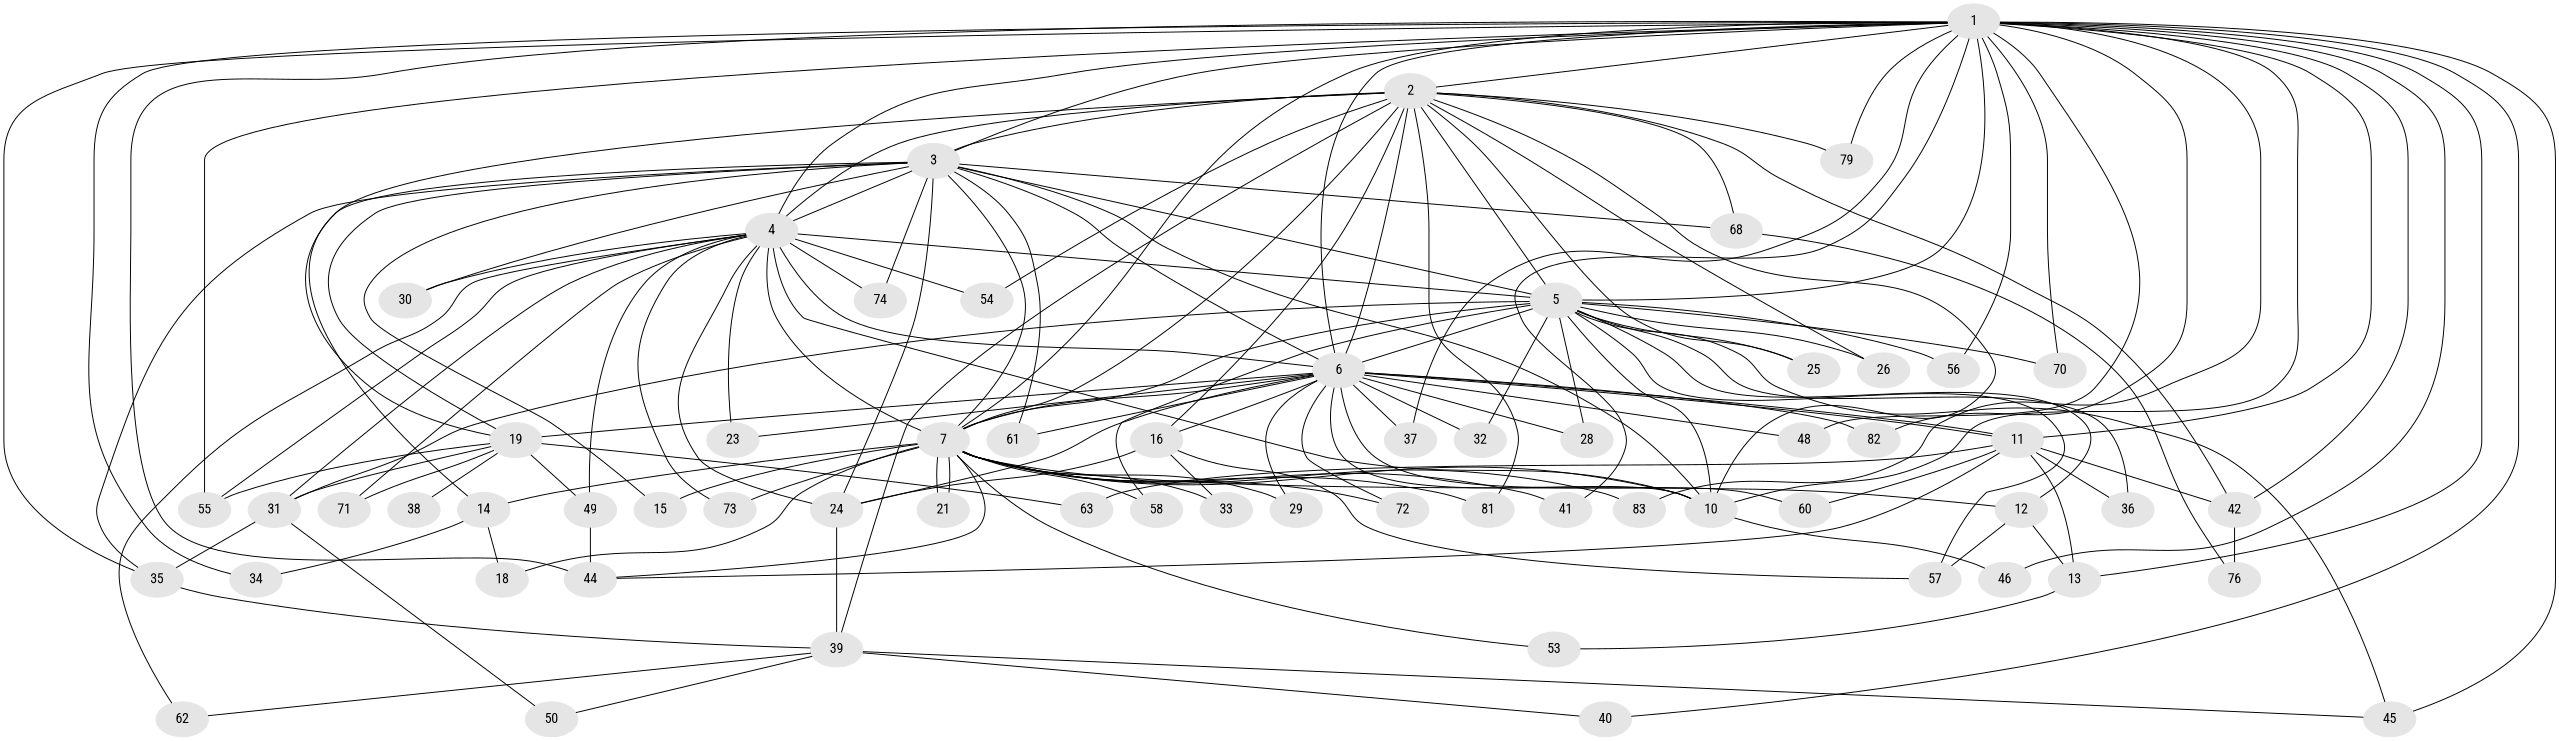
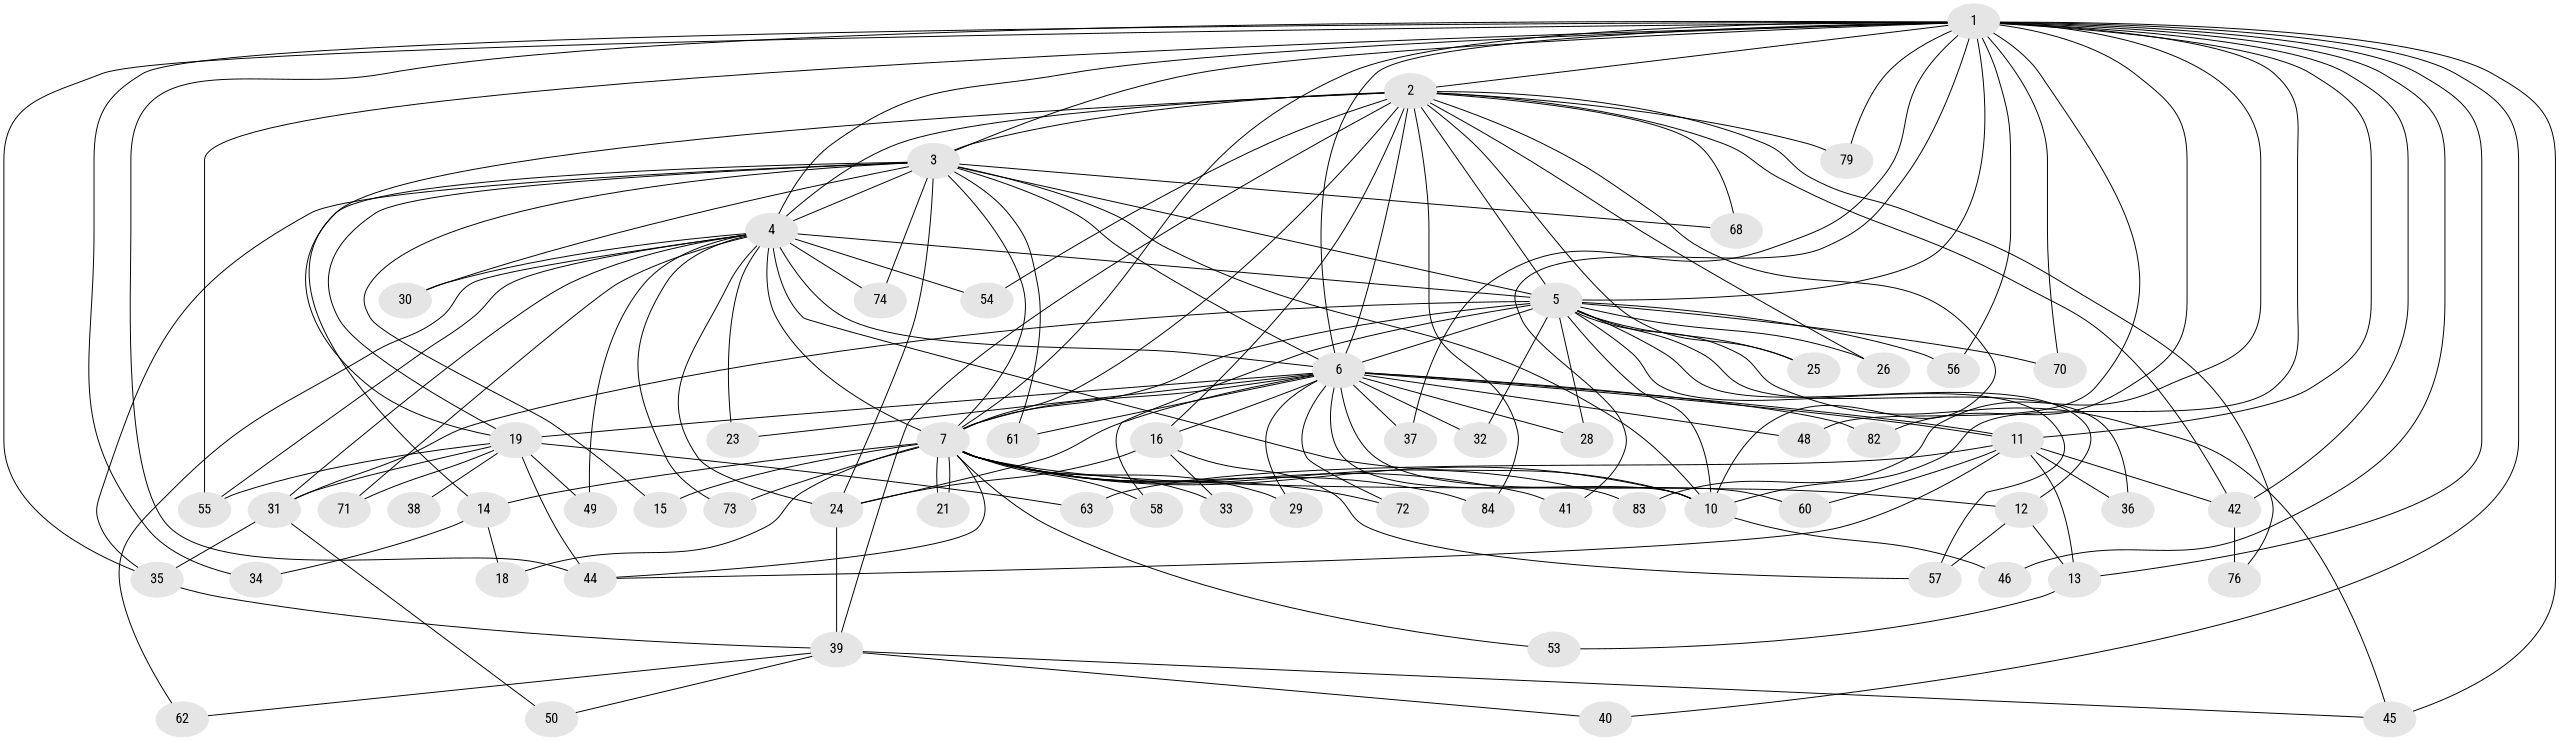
(2037, 315) -> (1935, 222)
(1488, 510) -> (1488, 510)
(590, 545) -> (547, 512)
